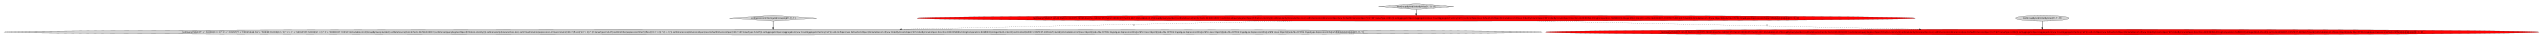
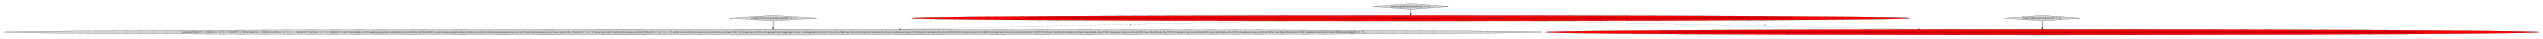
(2042, 18) -> (2042, 18)
